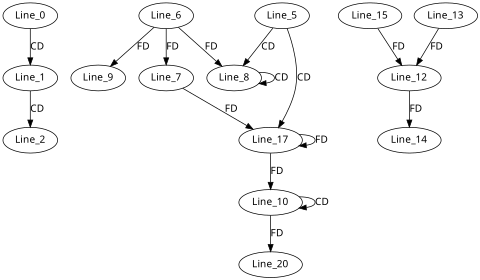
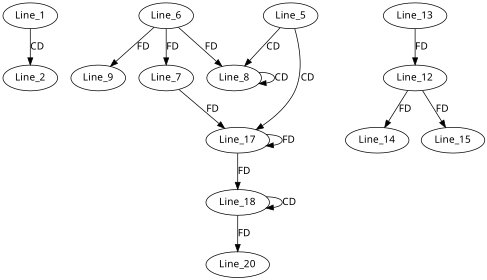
(30, 16) -> none
(388, 44) -> (432, 106)
(271, 202) -> (238, 202)
